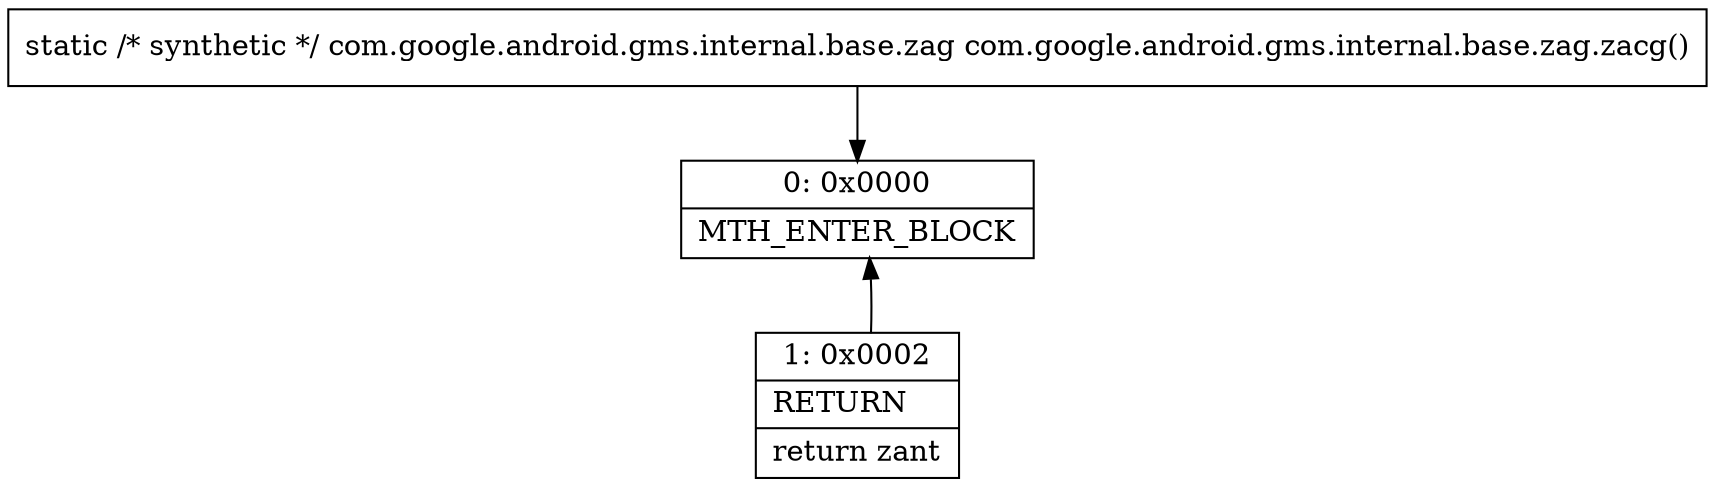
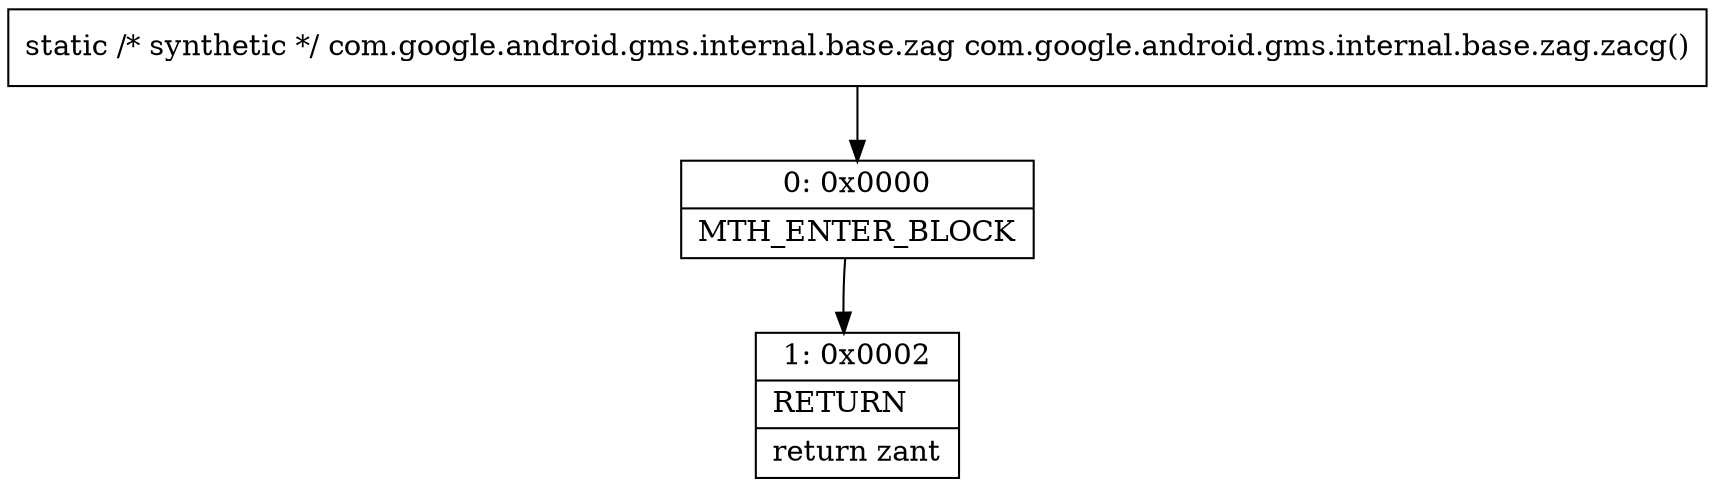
(871, 306) -> (844, 285)
